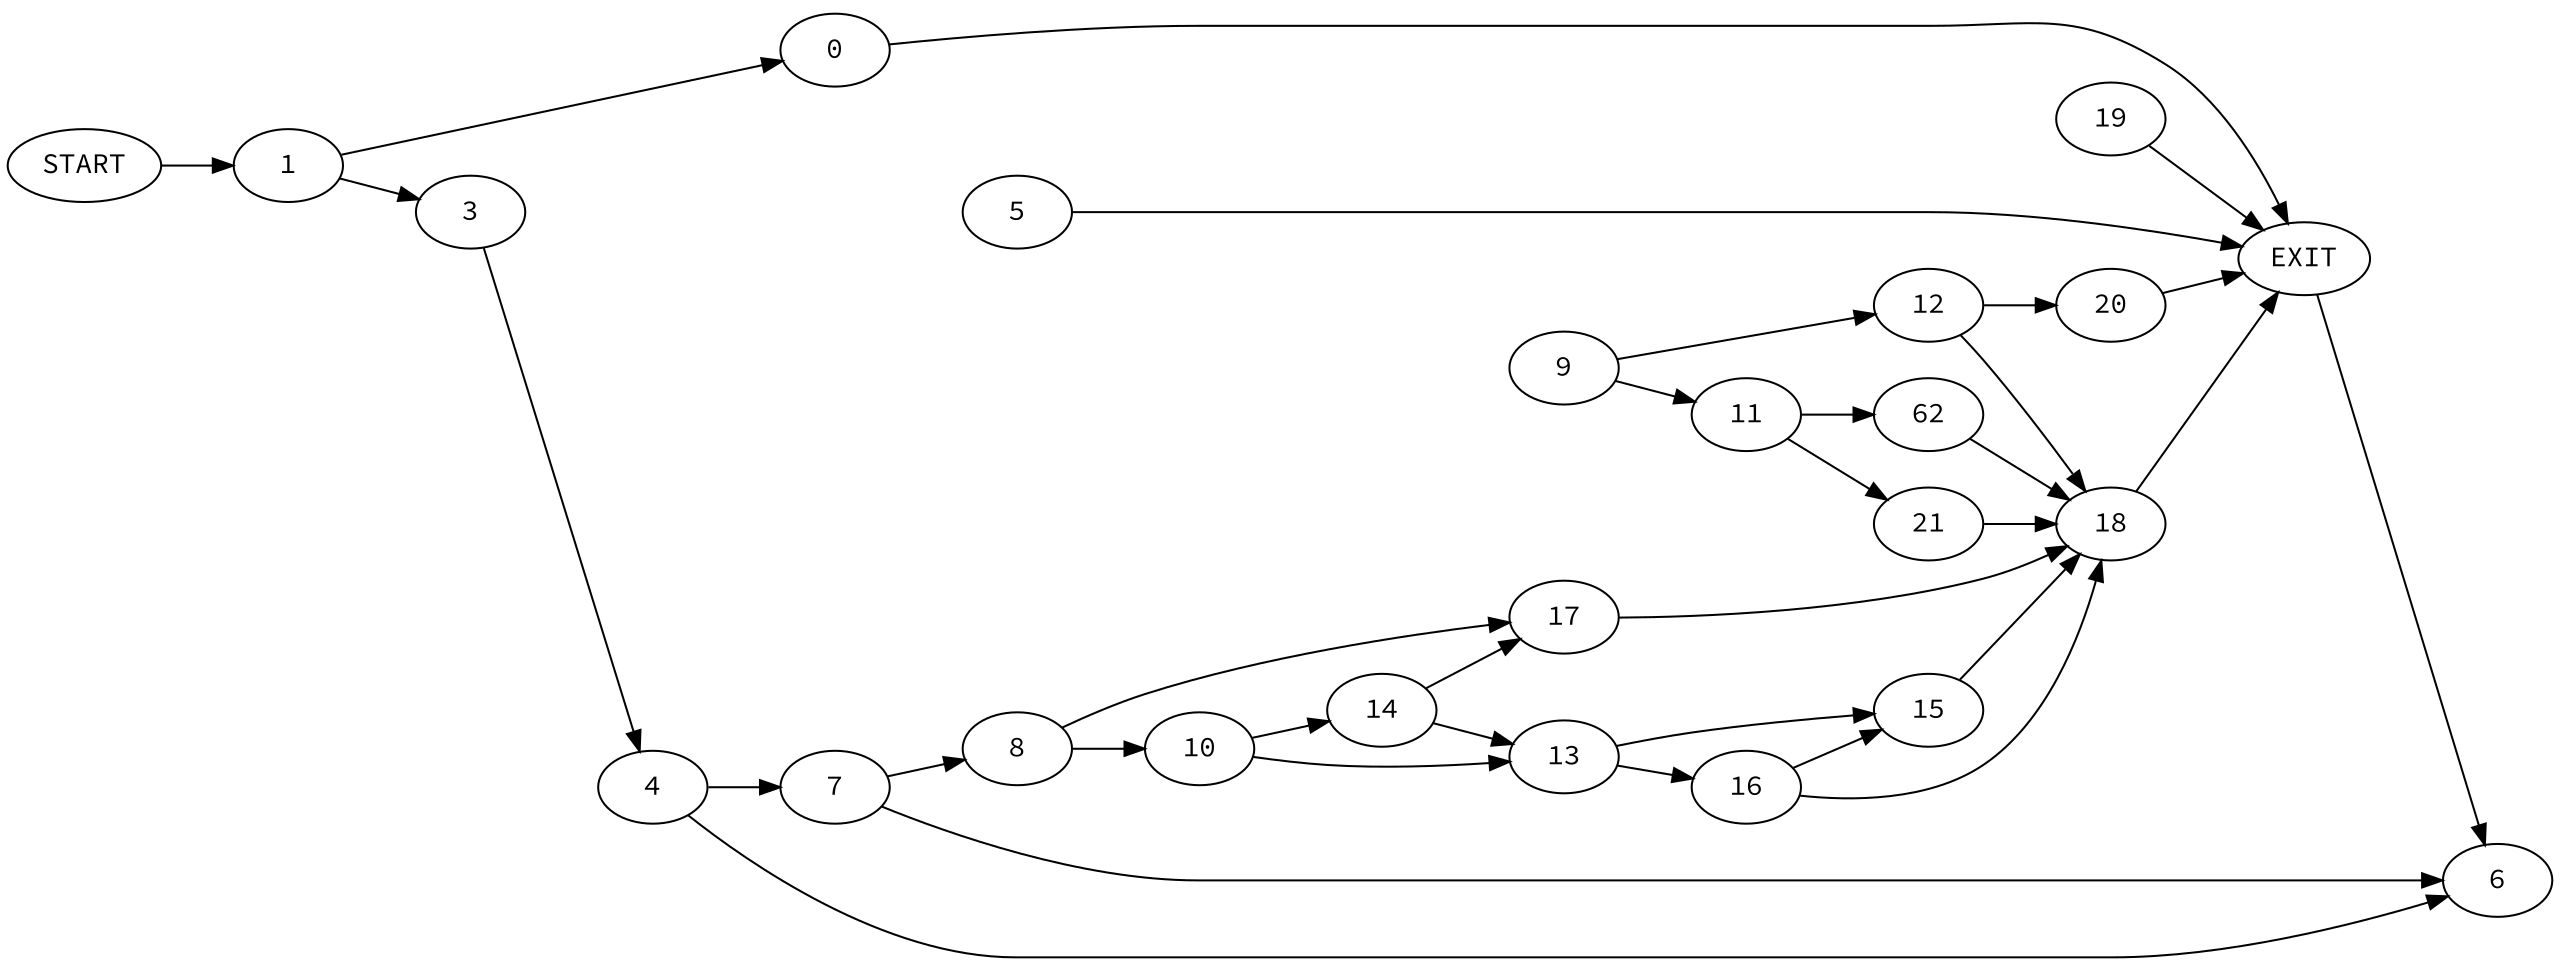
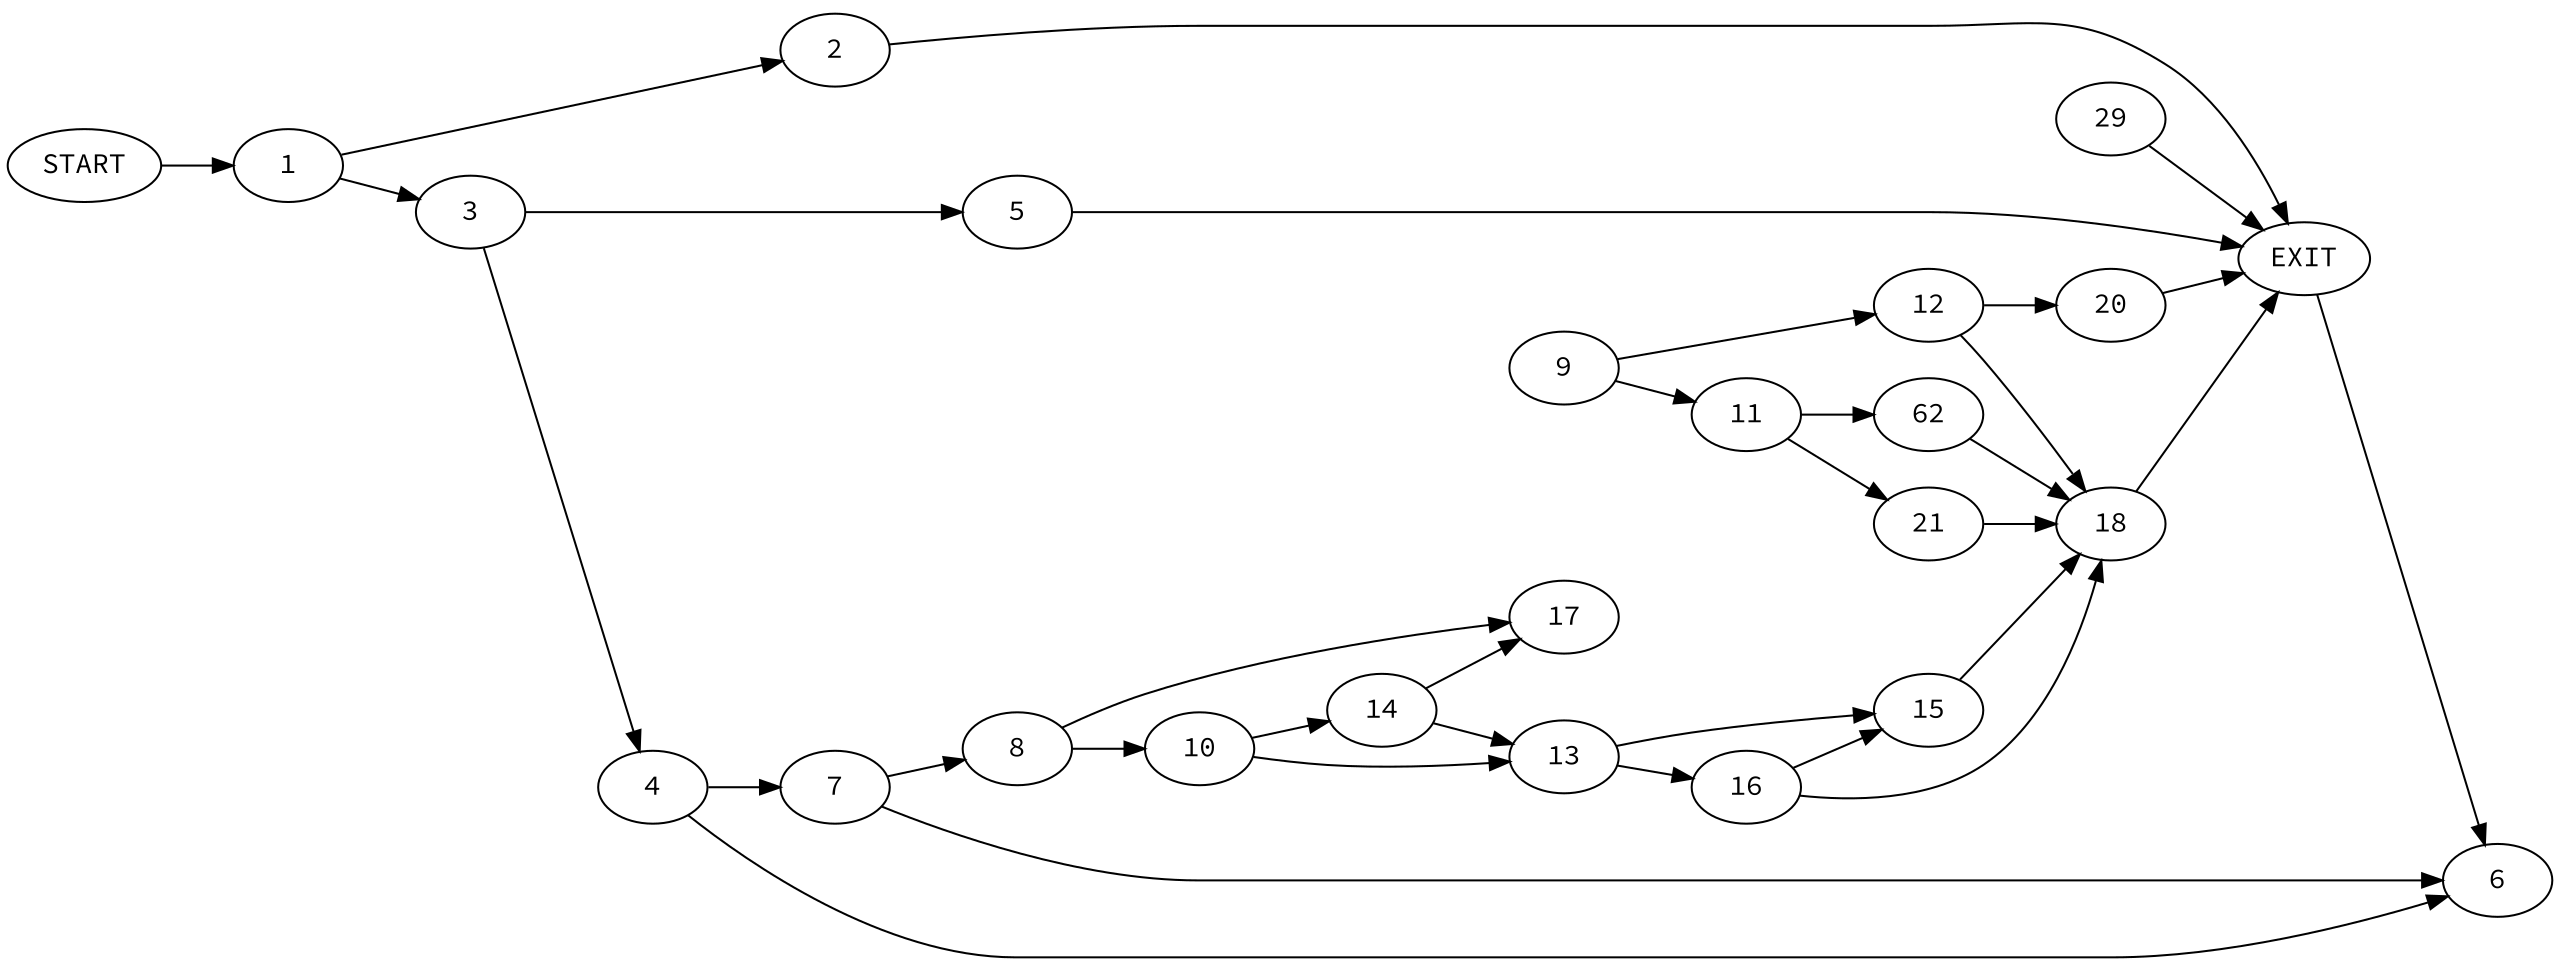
(835, 50) -> (835, 50)
(2111, 119) -> (2111, 119)
none -> (733, 212)
(1837, 605) -> none
